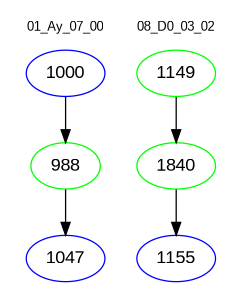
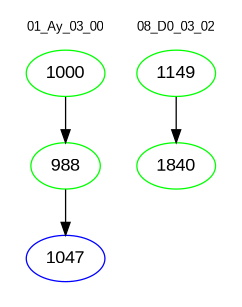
(66, 28) -> (66, 28)
(66, 73) -> (66, 73)
(176, 259) -> none
